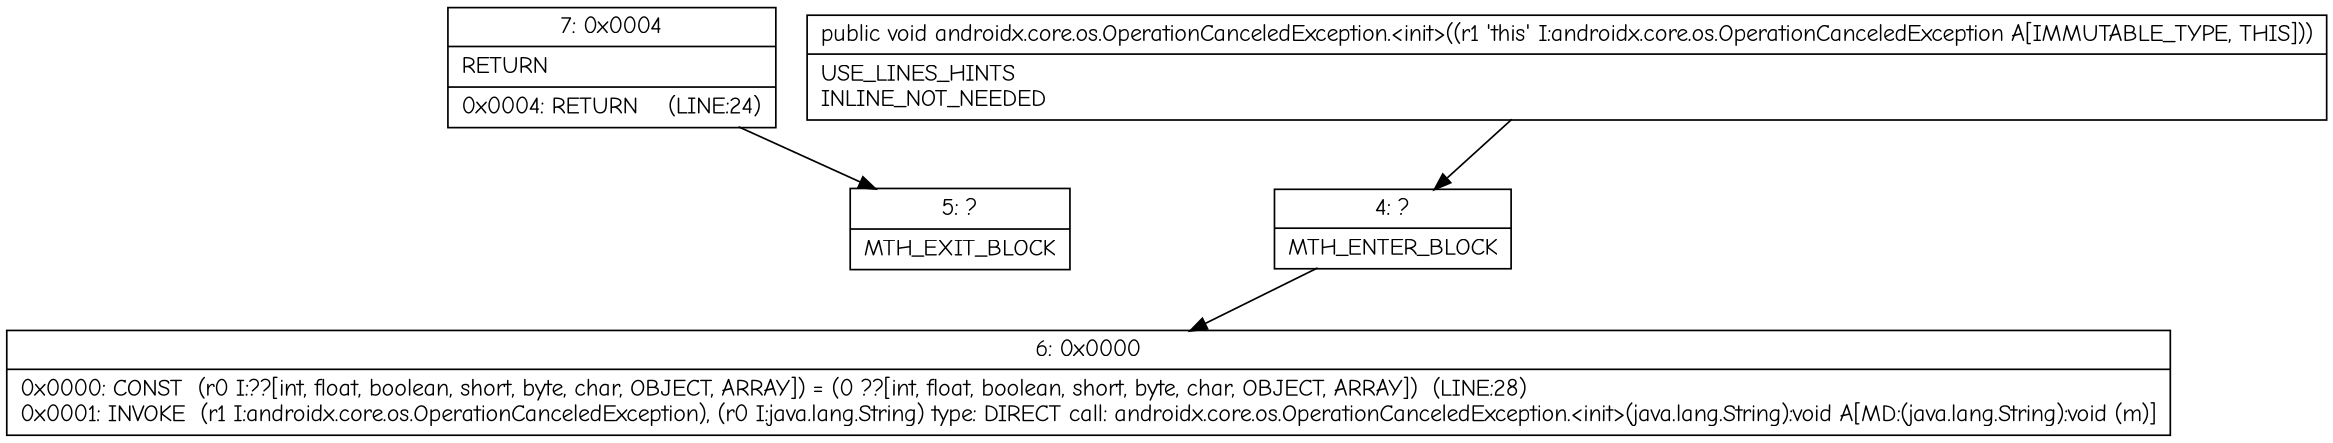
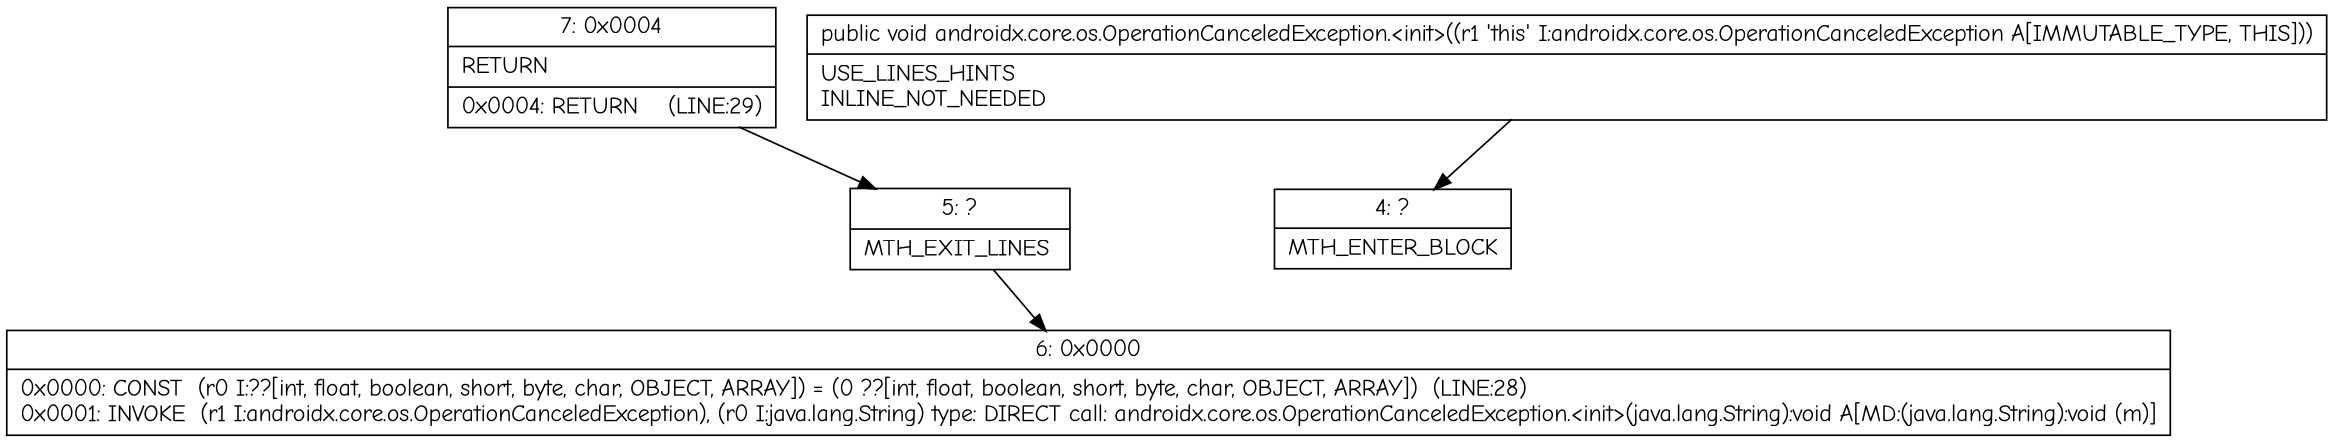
(612, 106) -> (612, 106)
(960, 248) -> (957, 248)
(1261, 296) -> (1014, 294)
